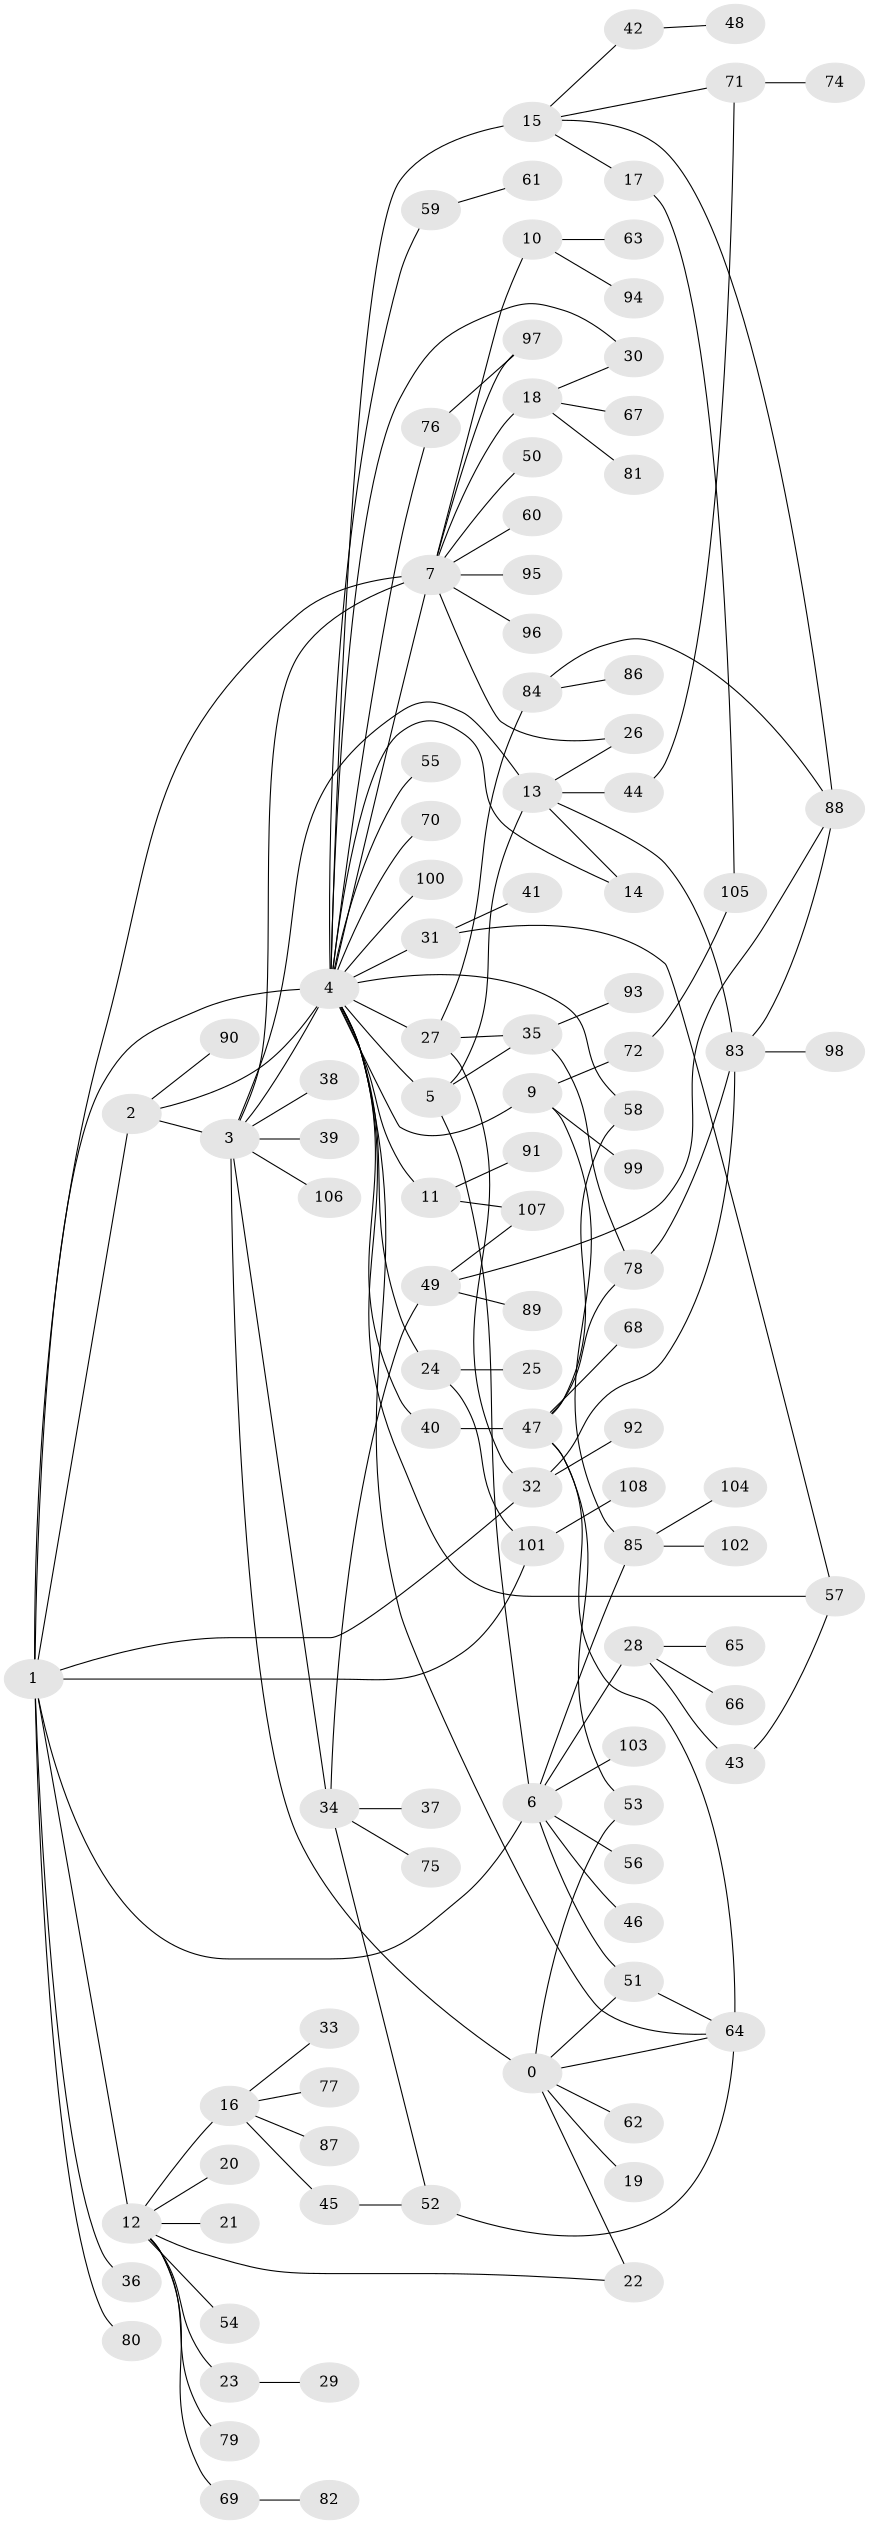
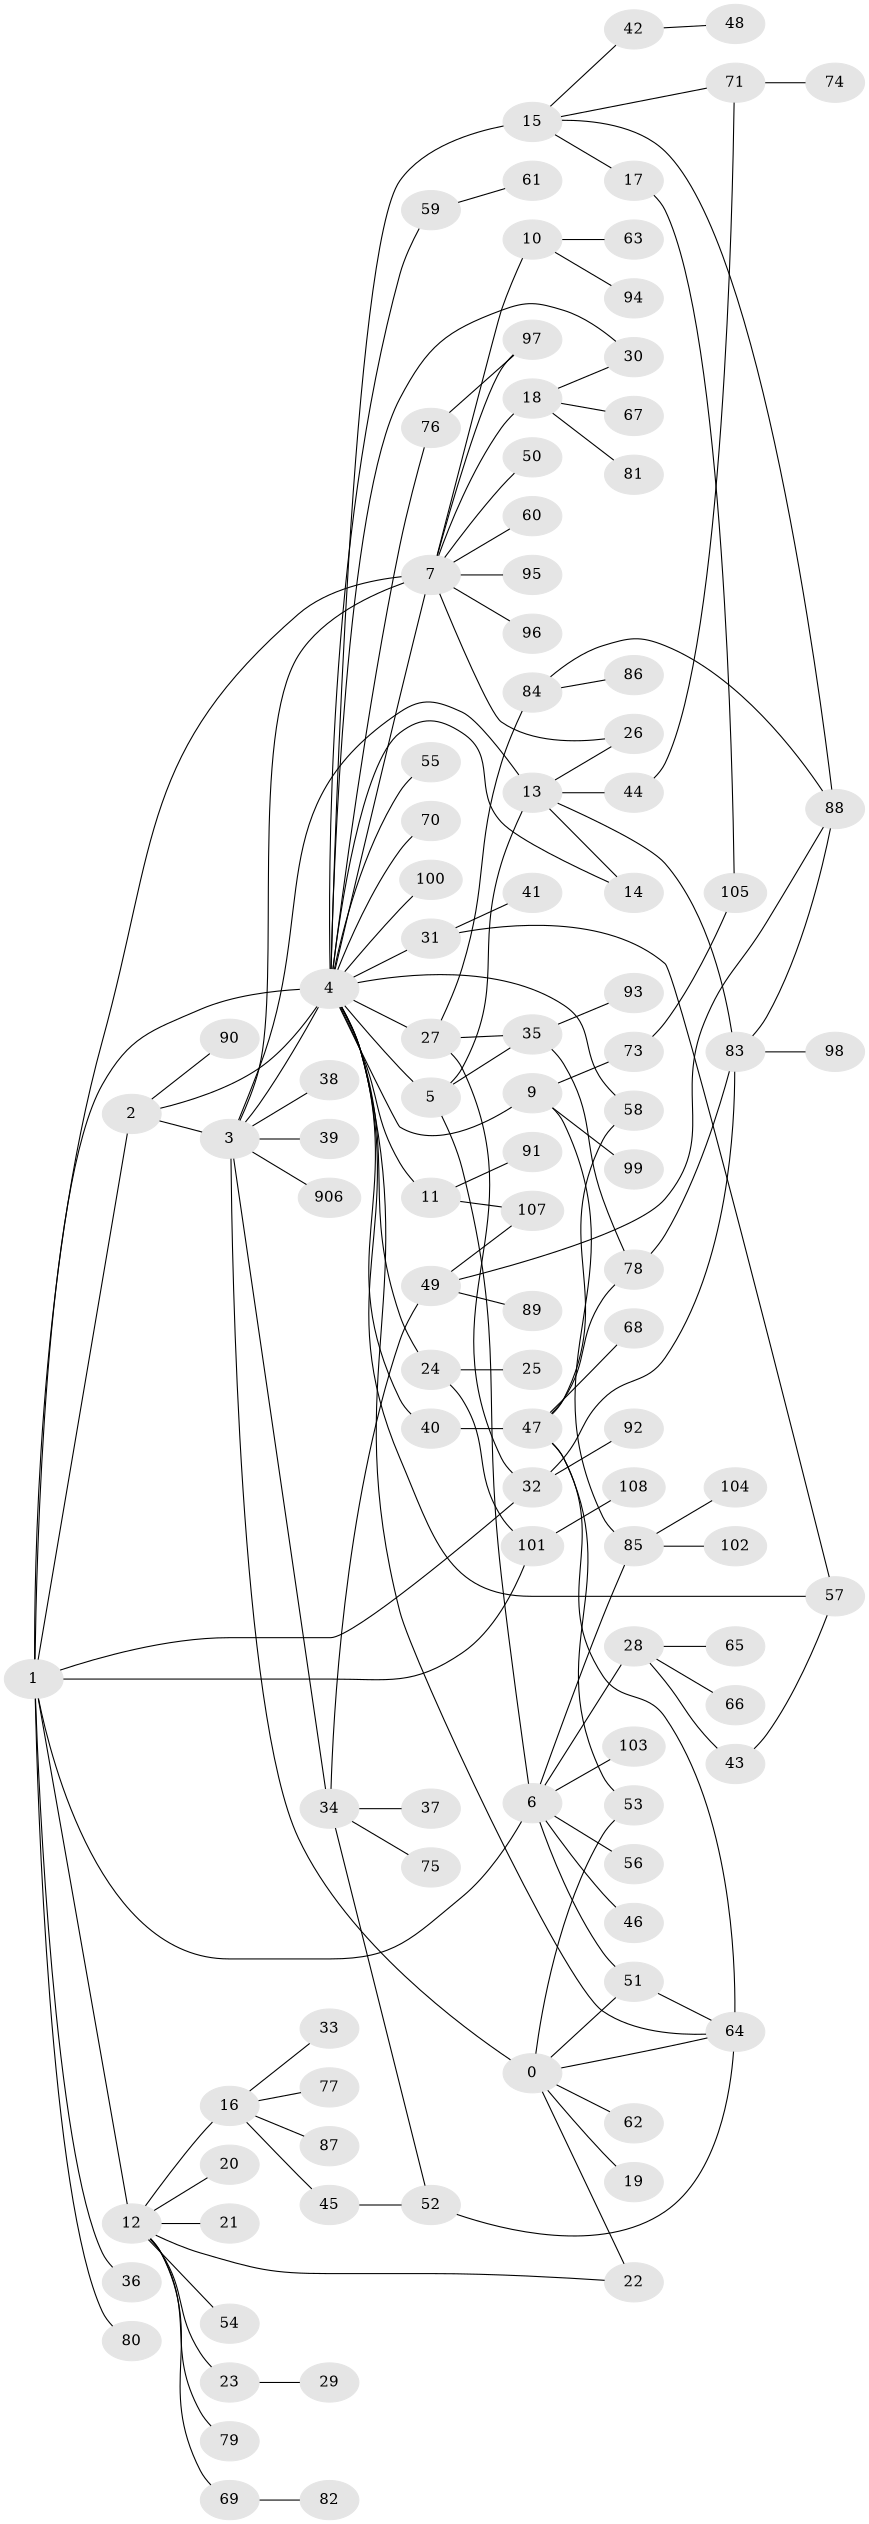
(634, 1052) -> (634, 1052)
(329, 1198) -> (329, 1198)
